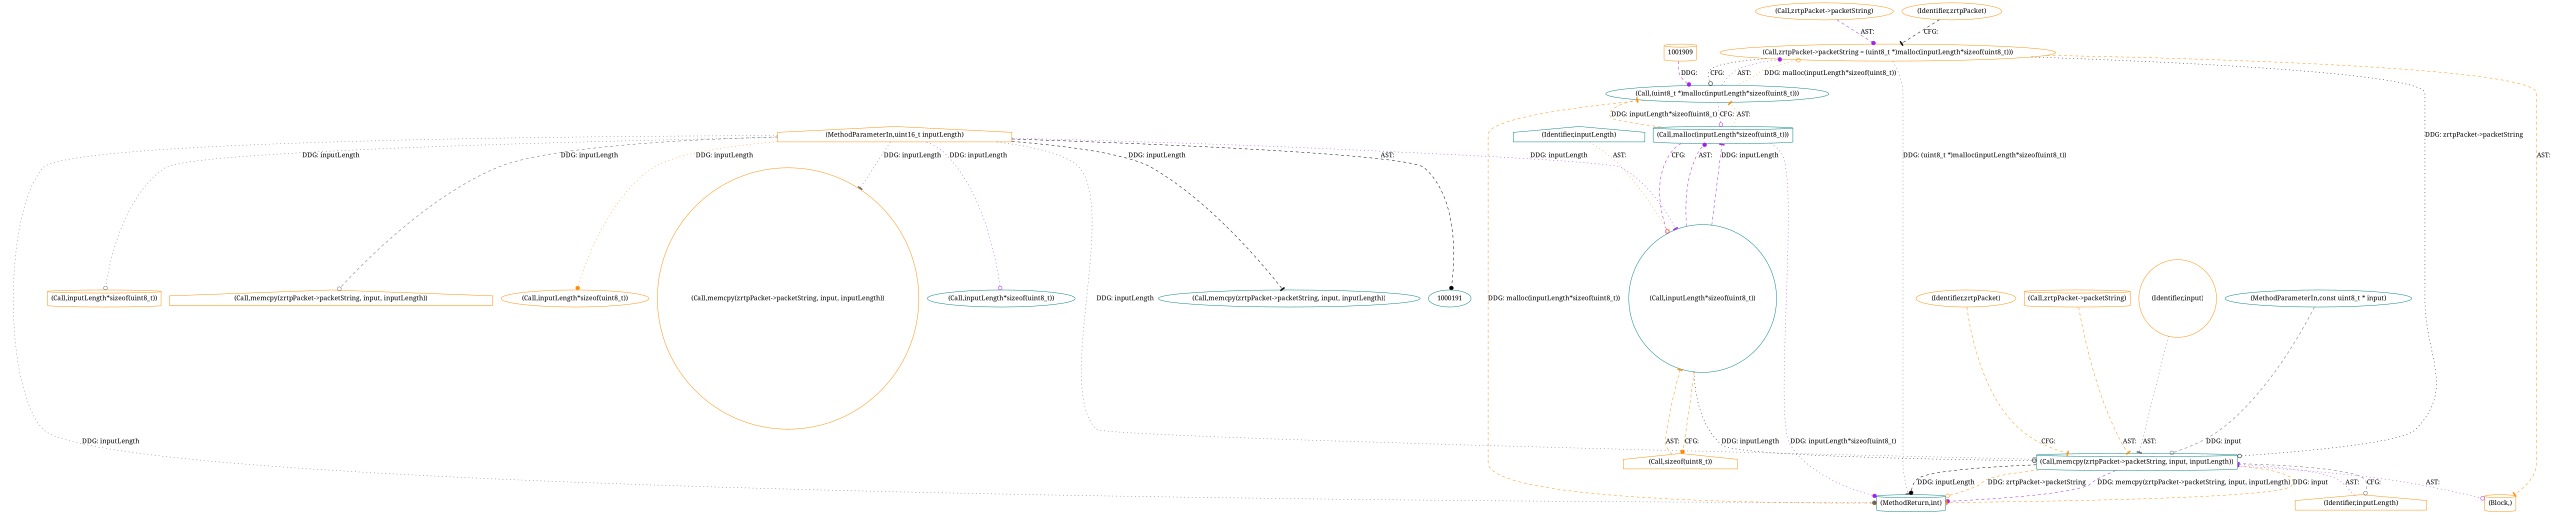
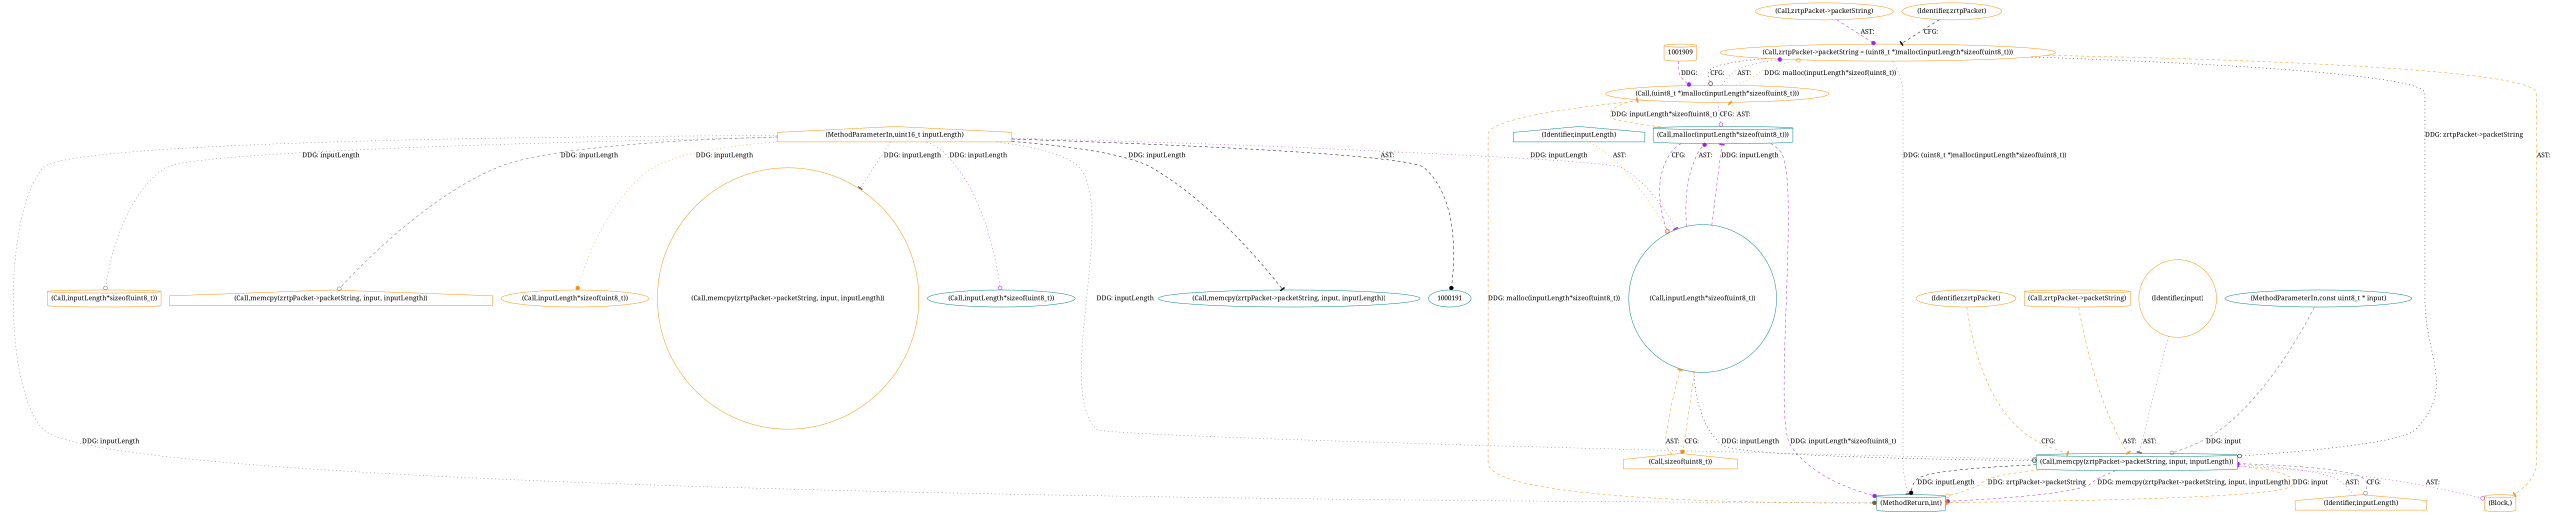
(1717, 94) -> (1717, 94)
(1785, 341) -> (1785, 341)
